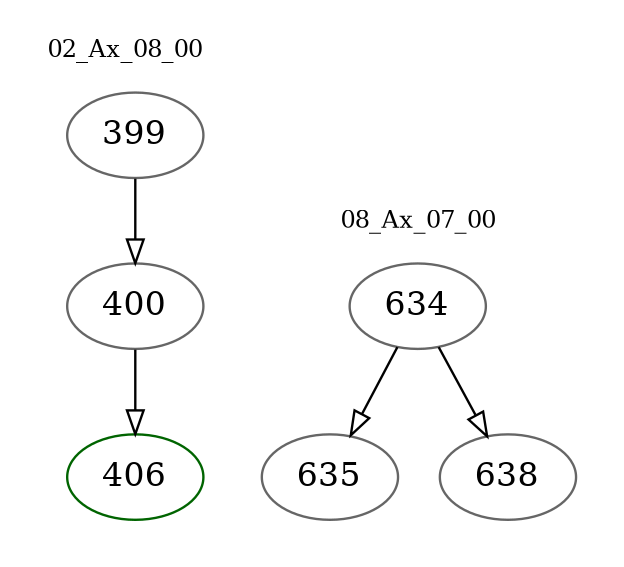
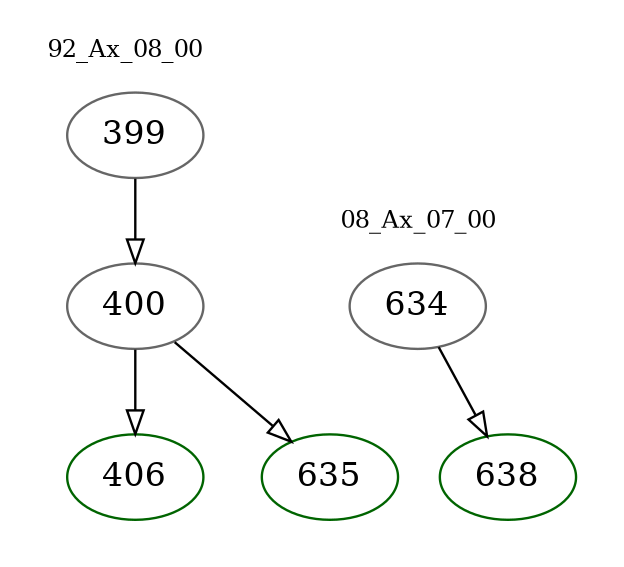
(126, 51) -> (126, 51)
(380, 381) -> (207, 369)
(330, 477) -> (330, 477)
(508, 477) -> (508, 477)
